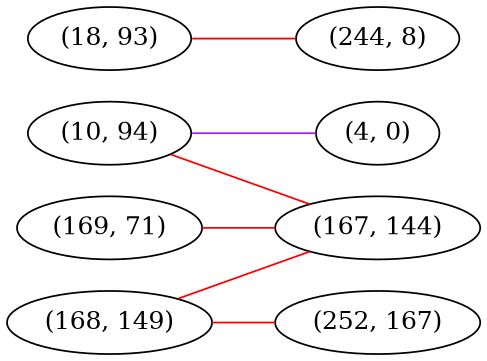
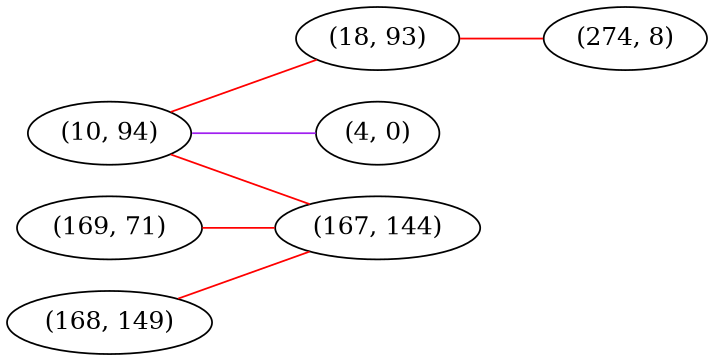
(378, 39) -> (625, 39)
none -> (244, 86)
(378, 323) -> none
